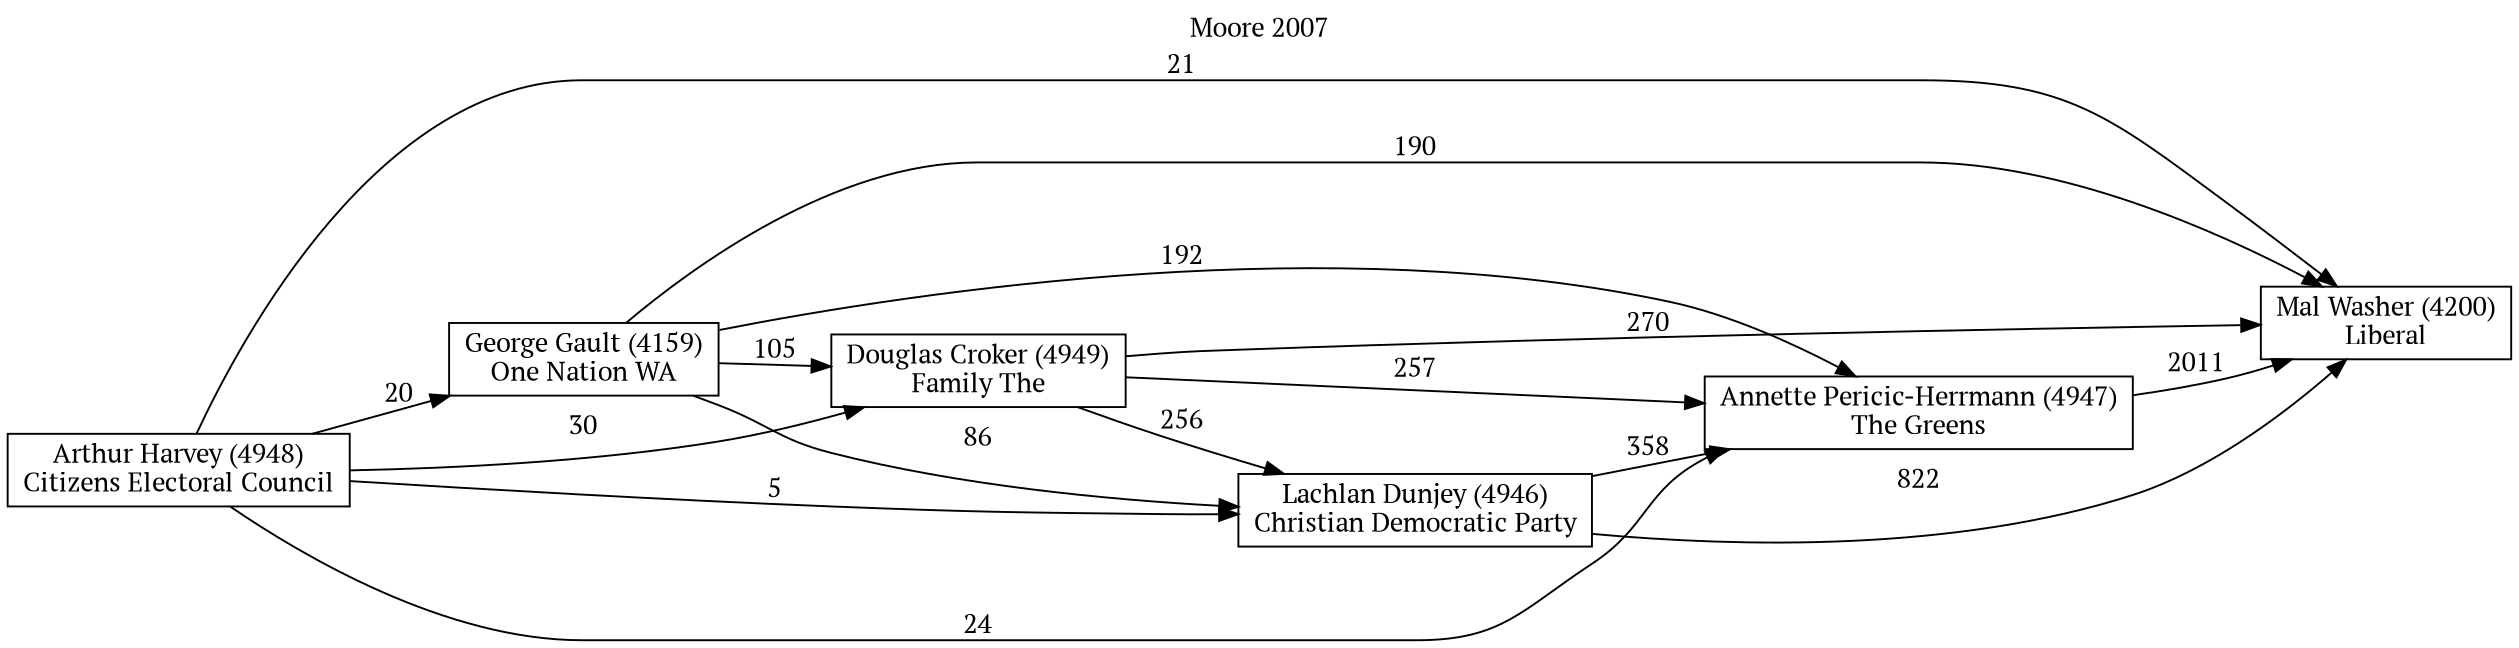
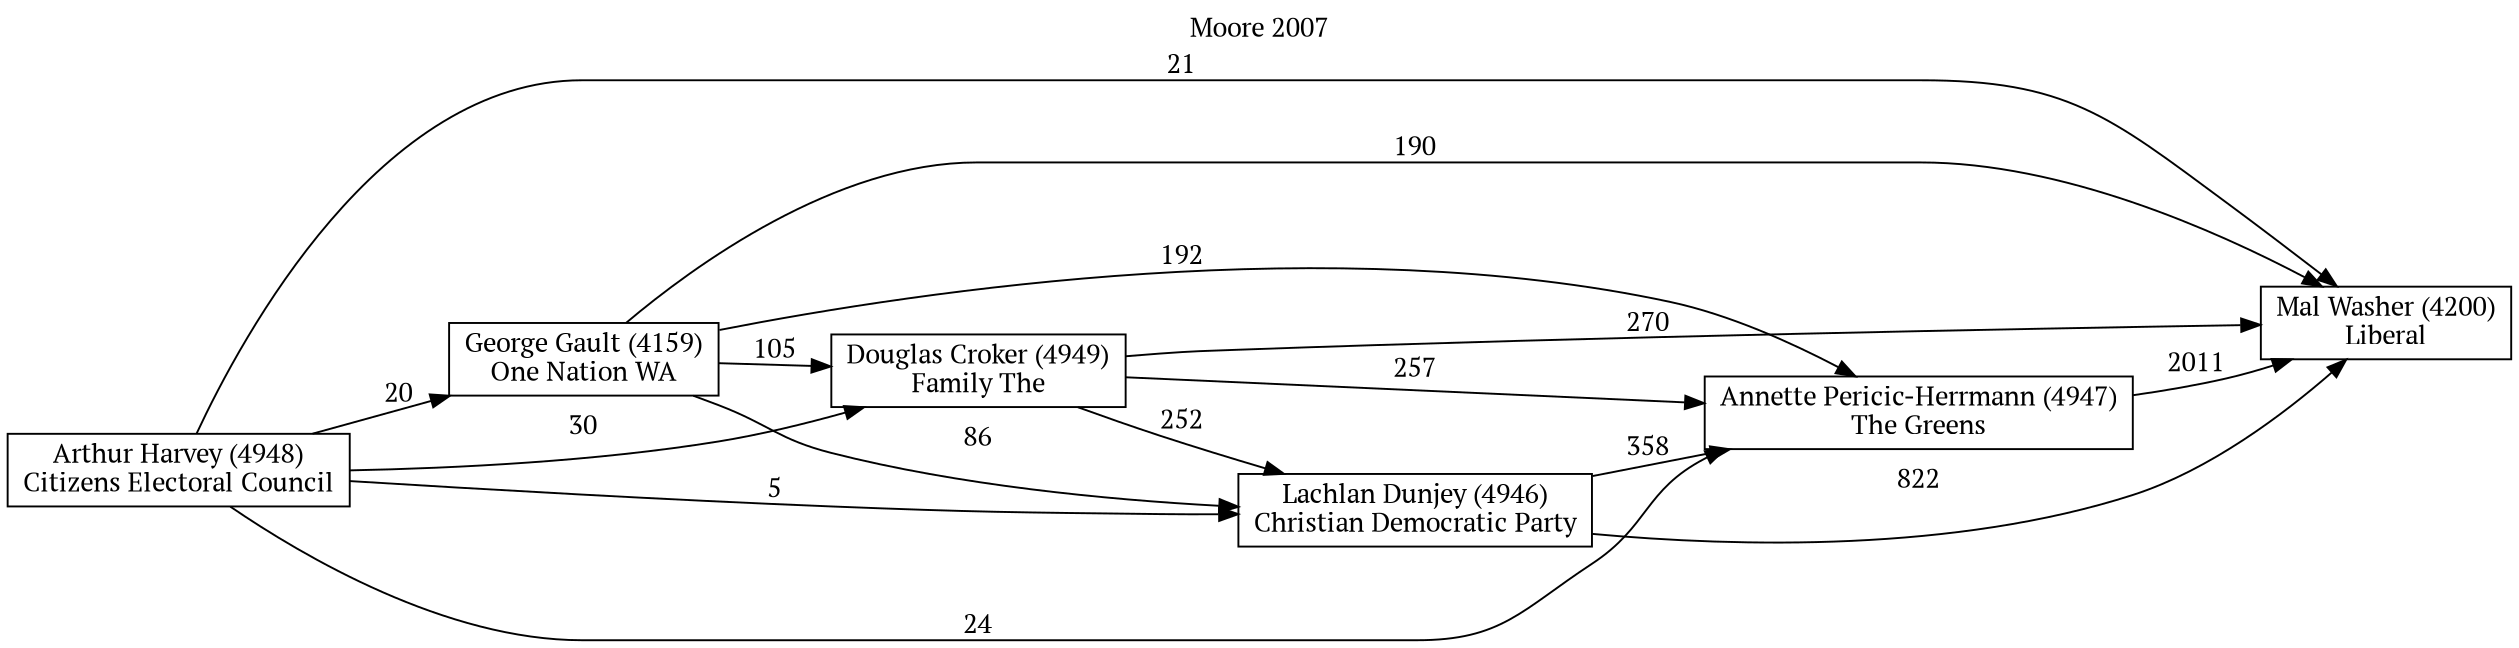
(1182, 421) -> (1182, 421)
